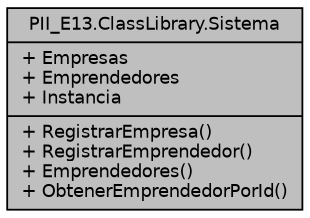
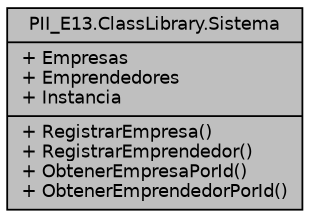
(108, 172) -> (135, 172)
